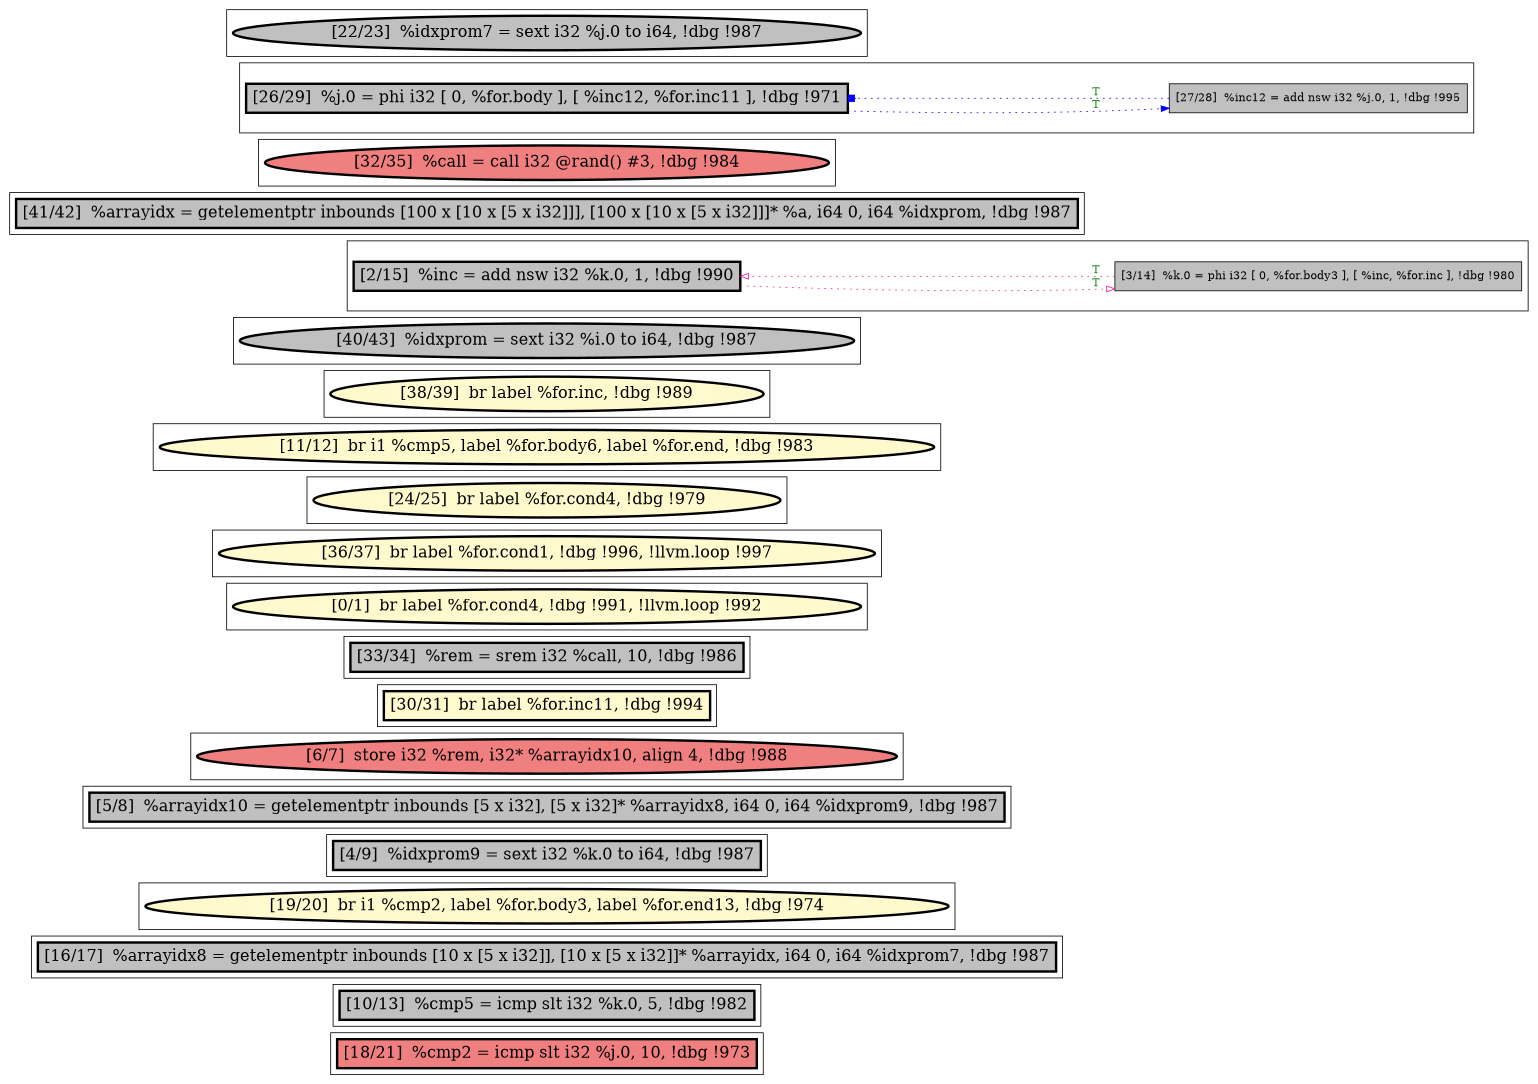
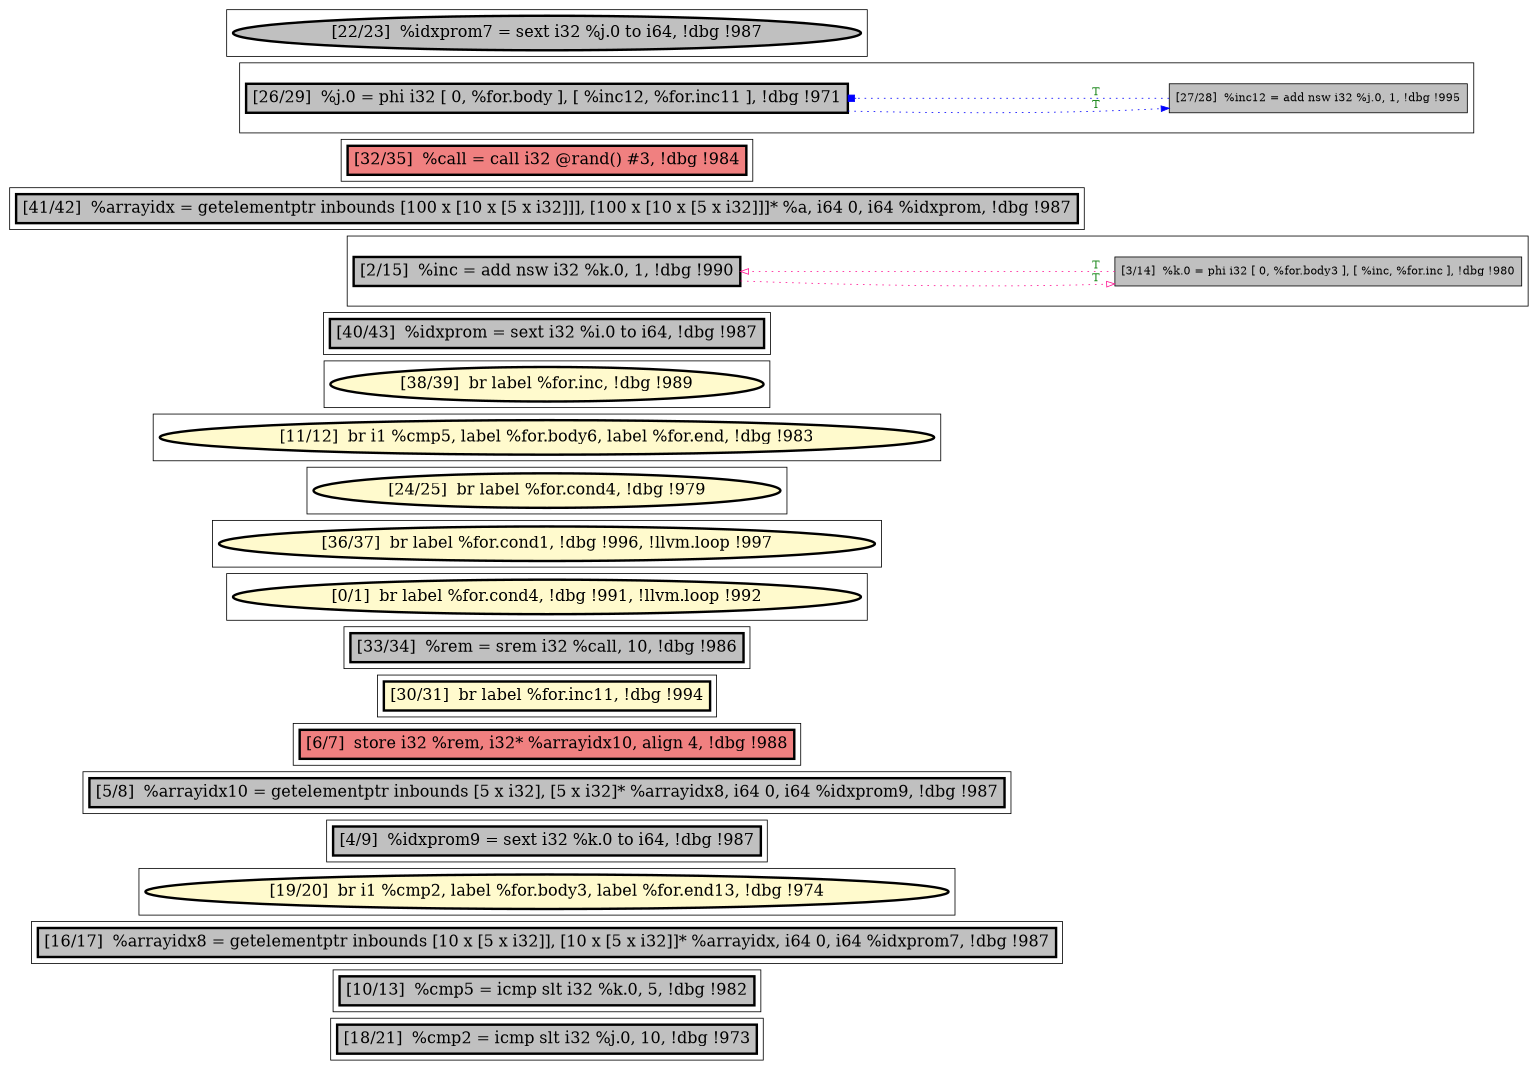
(547, 163) -> (547, 160)
(547, 341) -> (547, 334)
(547, 756) -> (547, 744)
(547, 1054) -> (547, 1039)
